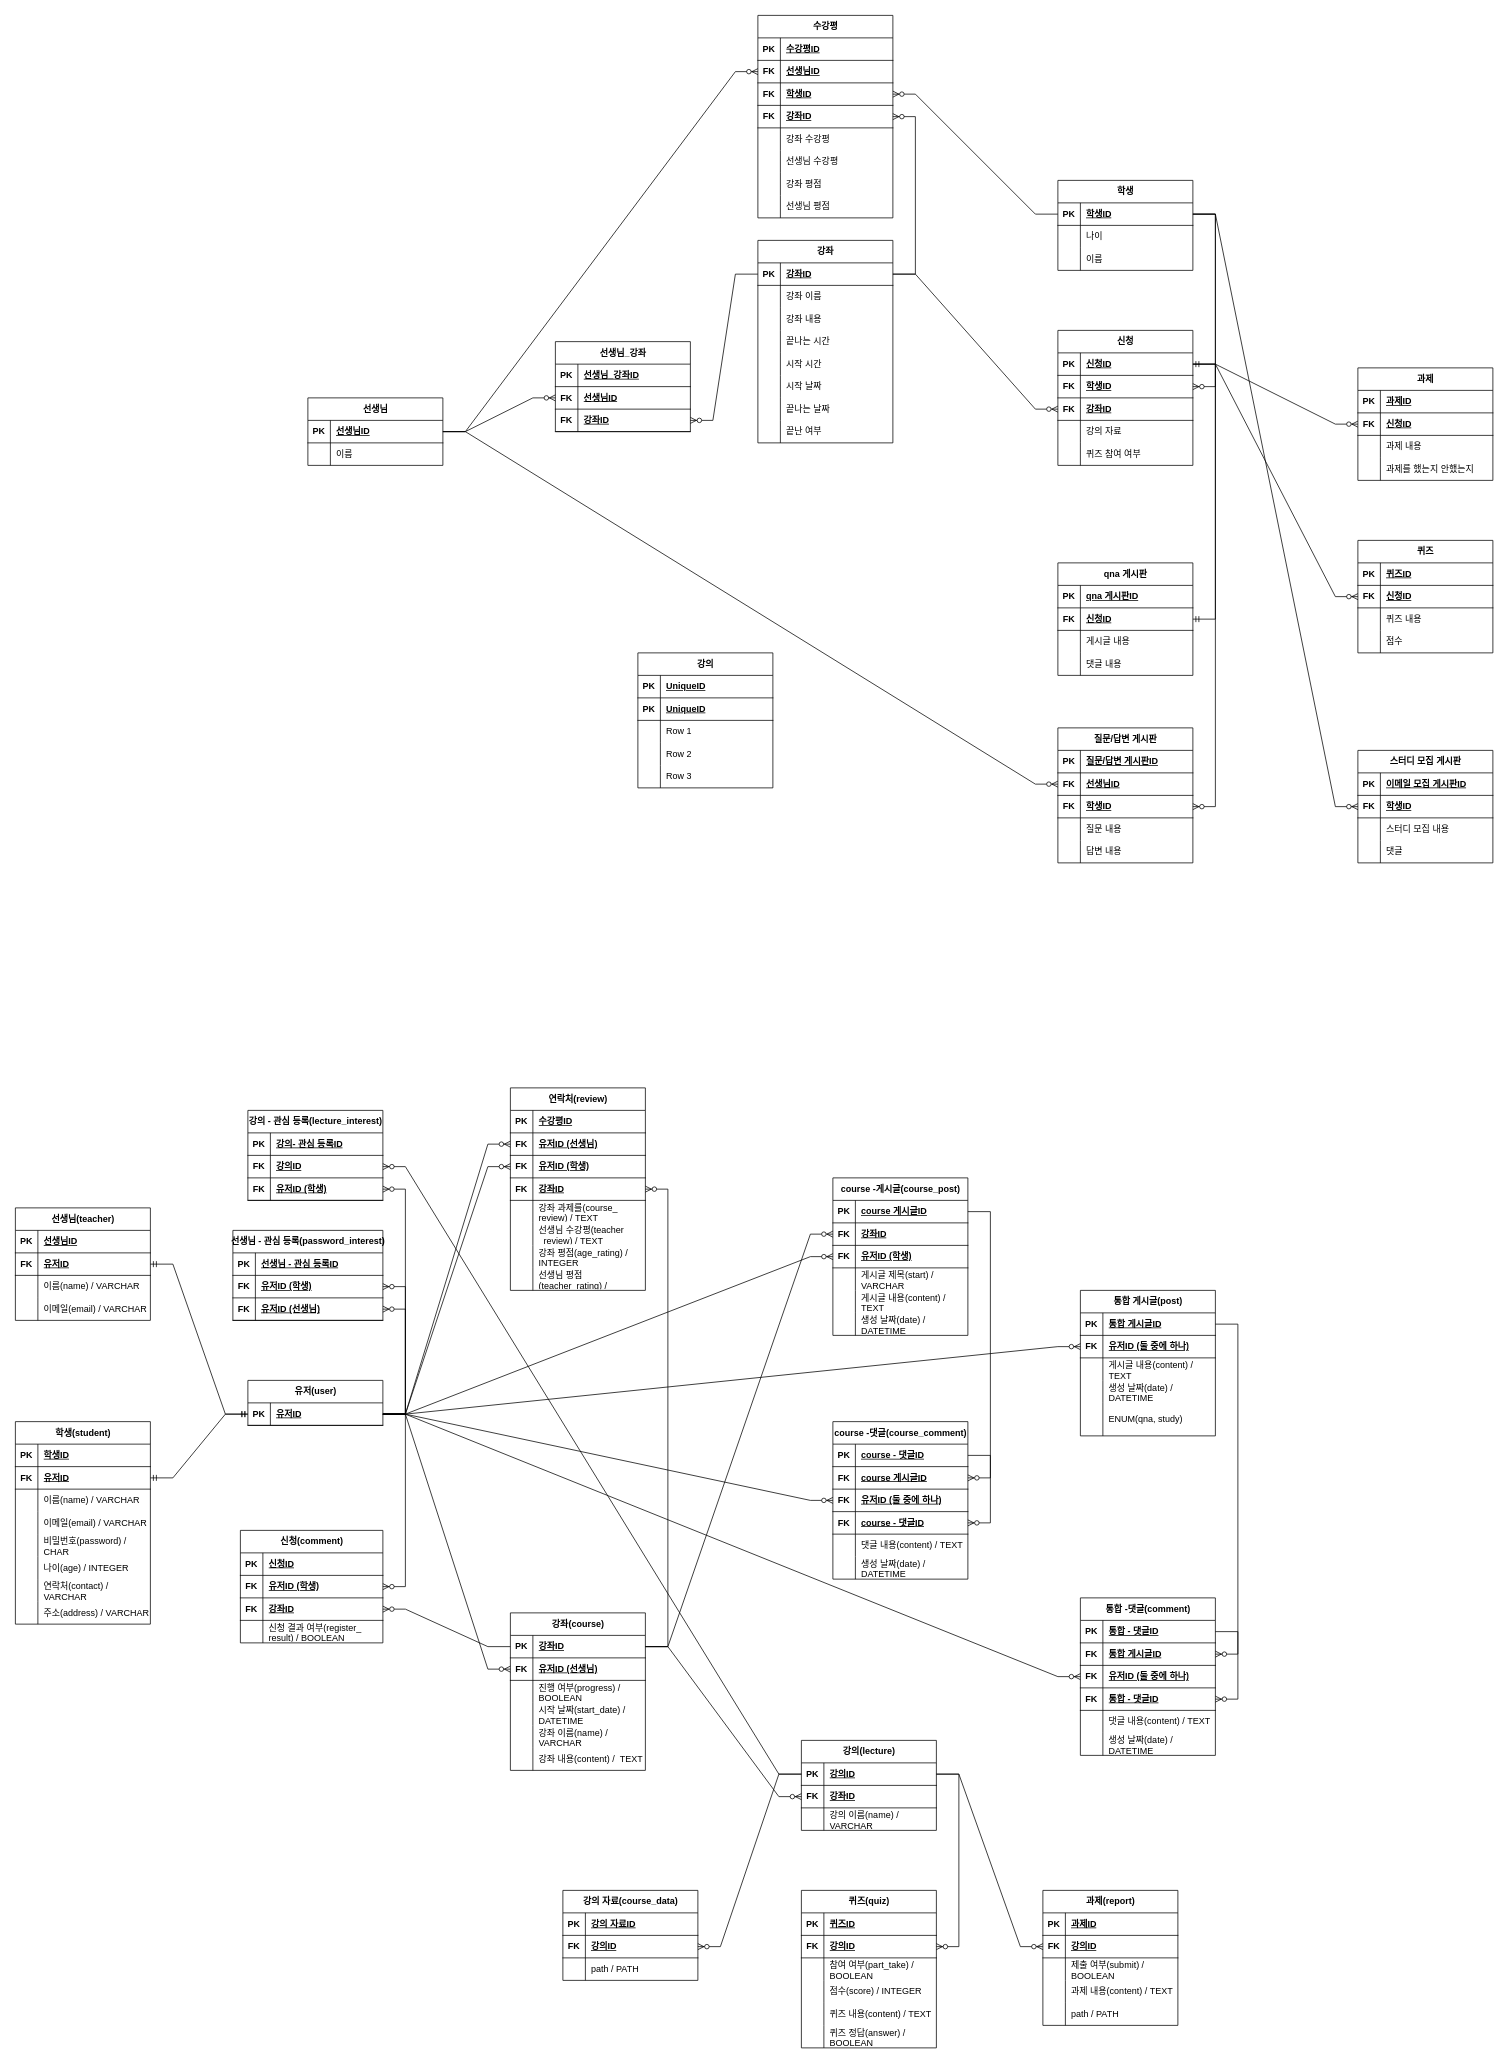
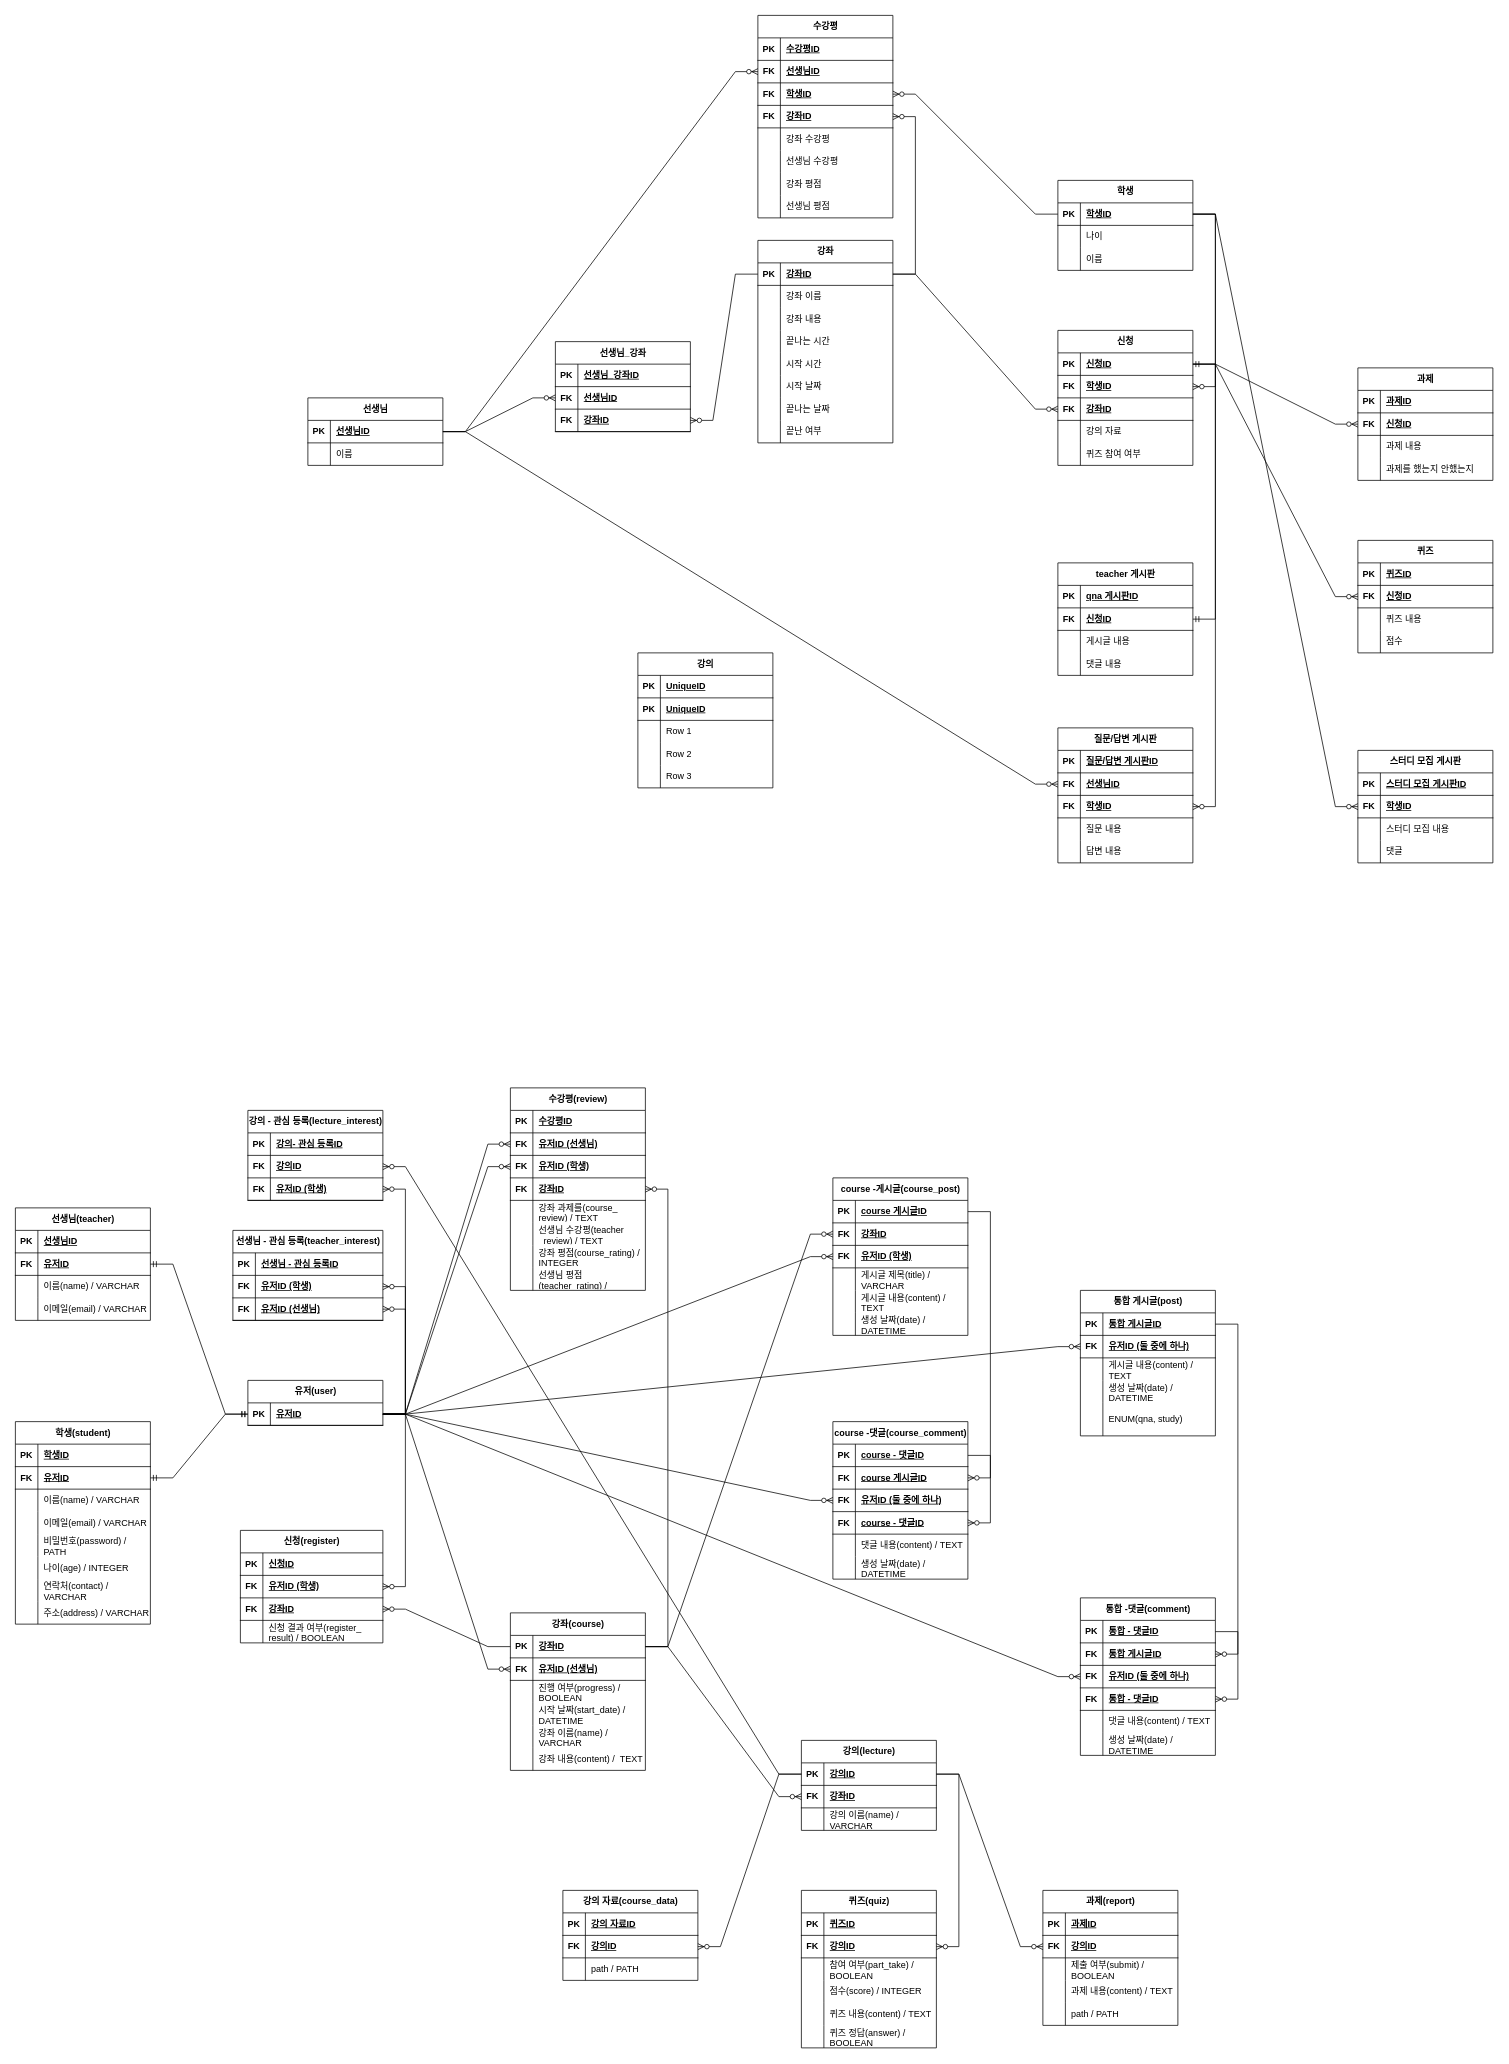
(1126, 574) -> (1126, 574)
(1430, 784) -> (1430, 784)
(578, 1099) -> (578, 1099)
(308, 1242) -> (308, 1242)
(592, 1257) -> (592, 1257)
(915, 1279) -> (915, 1279)
(312, 1542) -> (312, 1542)
(97, 1545) -> (97, 1545)
